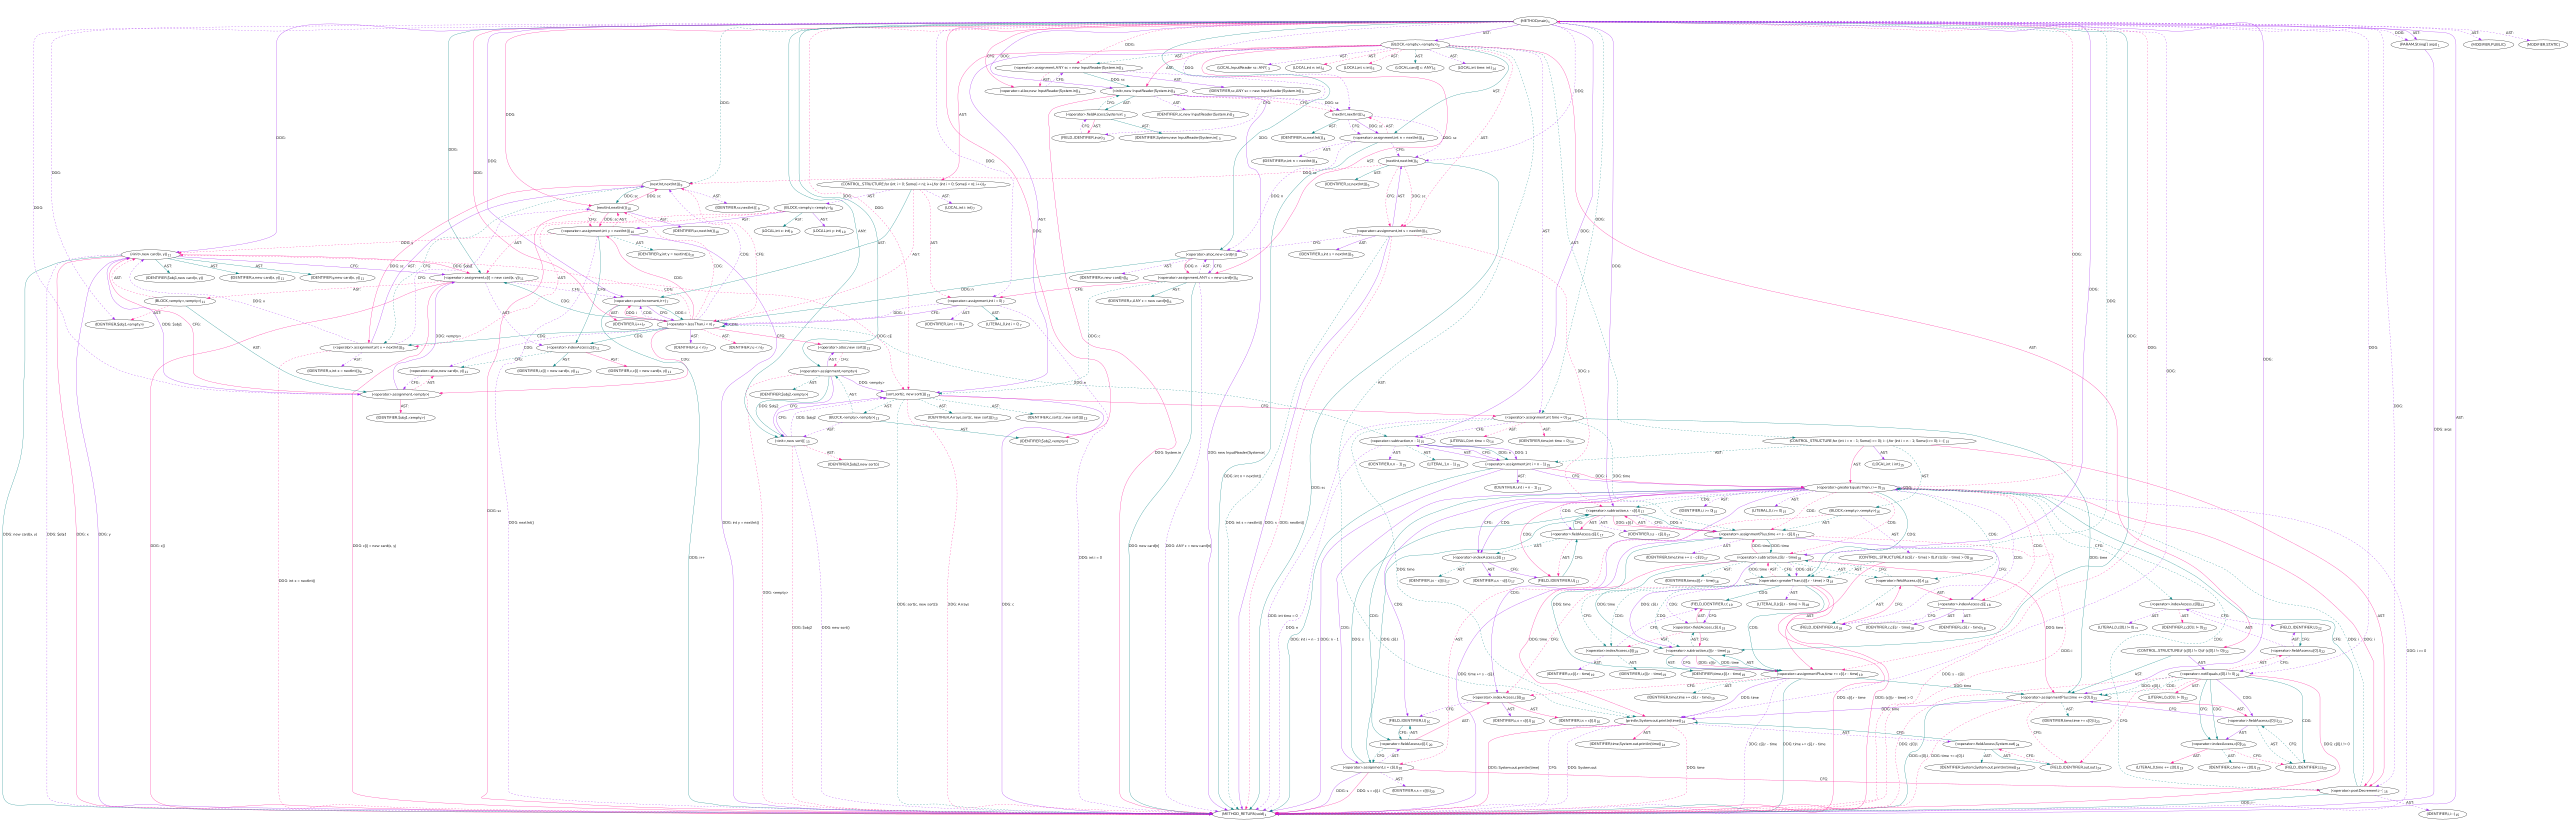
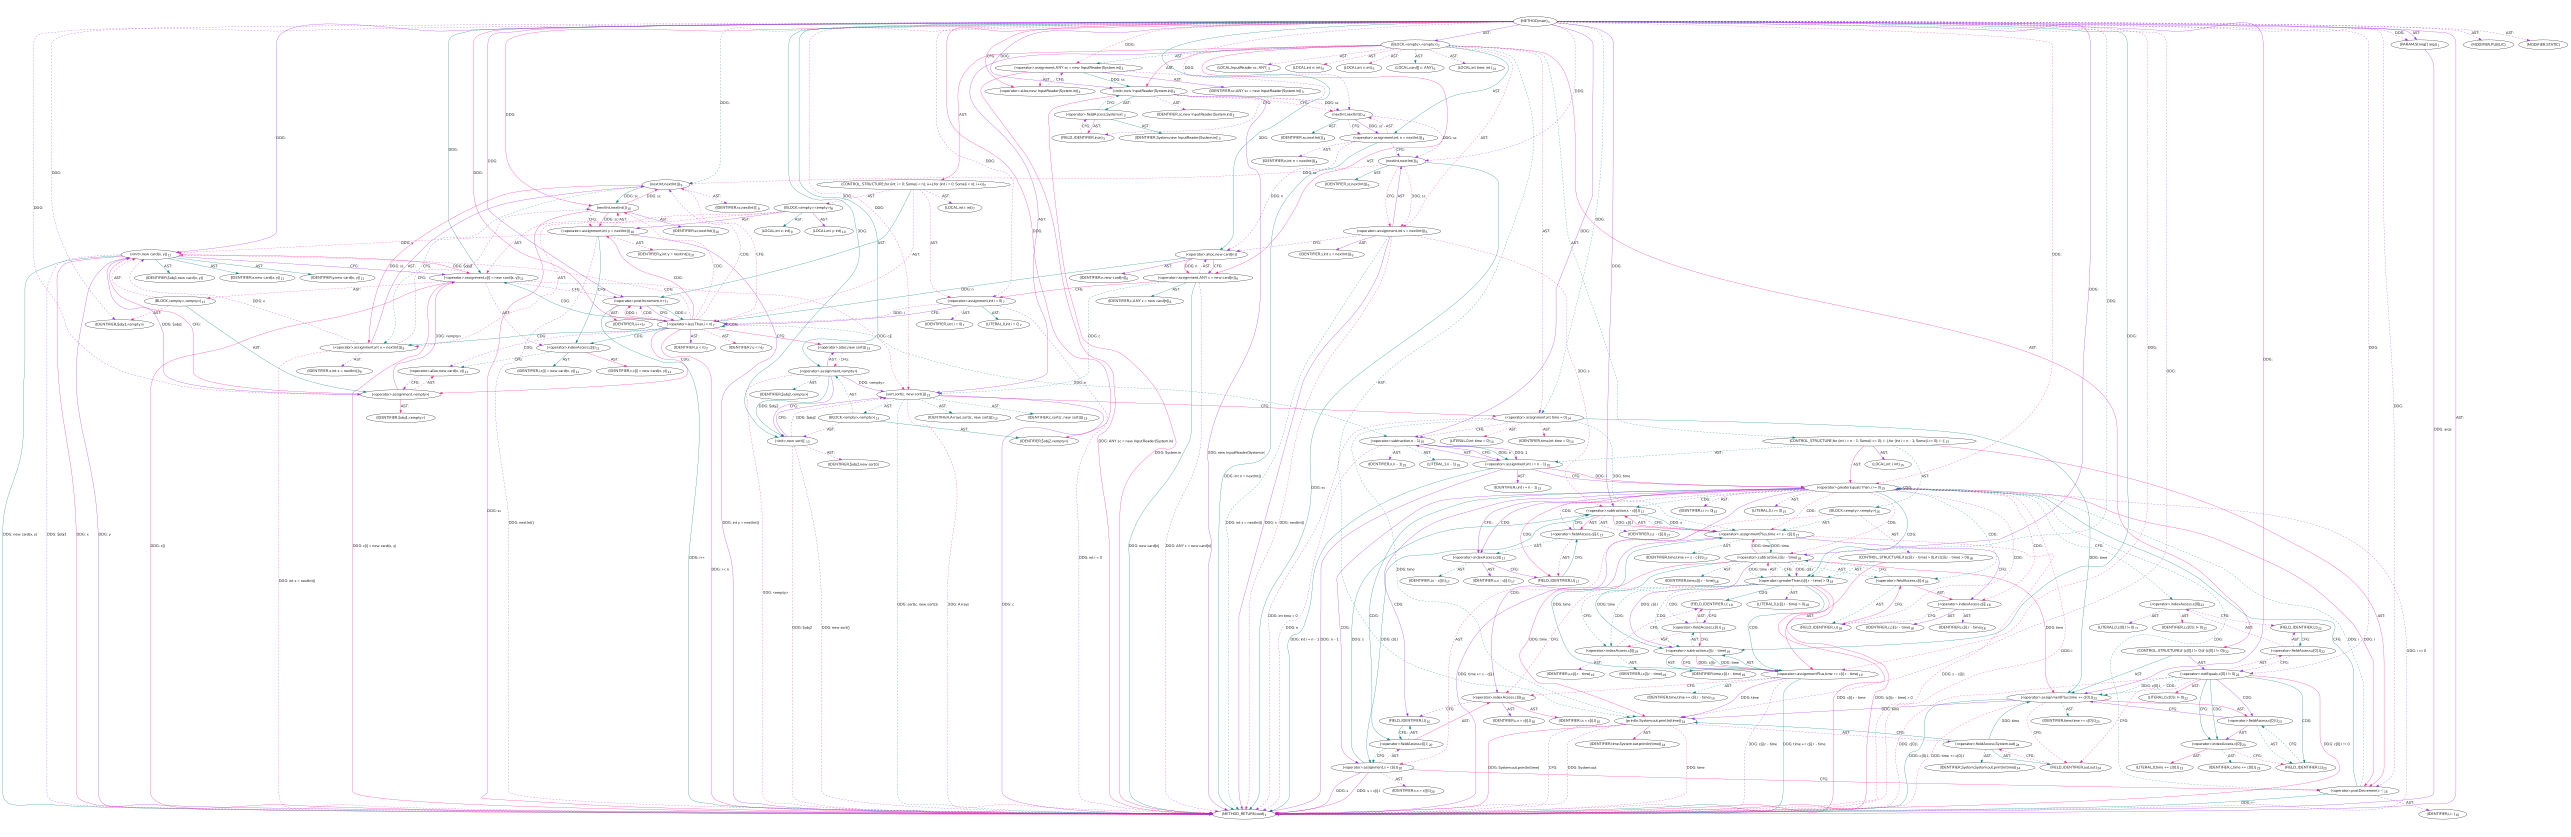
(2072, 84) -> (2052, 69)
(863, 231) -> (863, 231)
(631, 243) -> (631, 243)
(1159, 266) -> (1159, 266)
none -> (1098, 446)
(1719, 546) -> (1719, 546)
(1939, 686) -> (2003, 715)
none -> (711, 790)
